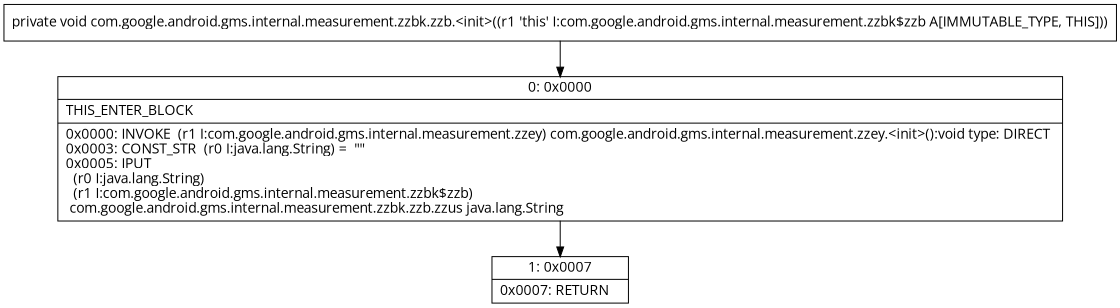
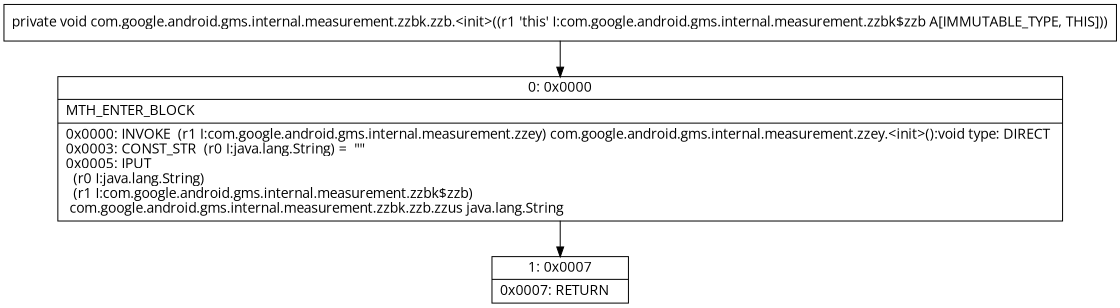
(130, 111) -> (130, 111)
